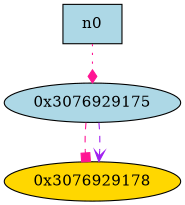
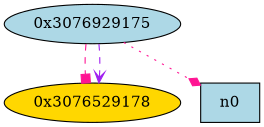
(92, 57) -> (156, 61)
(92, 181) -> (92, 103)
